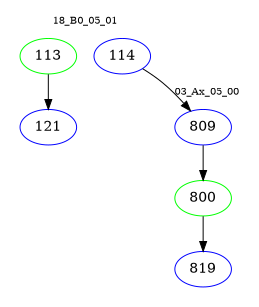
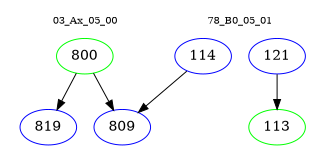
(85, 21) -> (240, 21)
(48, 87) -> (277, 87)
(203, 158) -> (101, 87)
